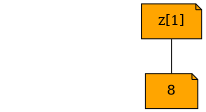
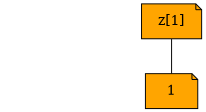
(172, 91) -> (172, 91)
